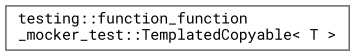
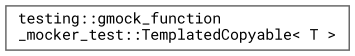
(178, 28) -> (178, 28)
